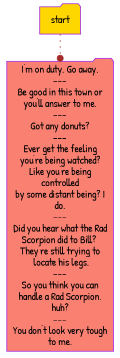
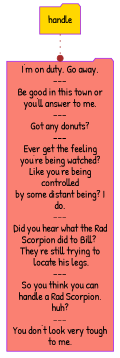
(60, 20) -> (60, 20)
